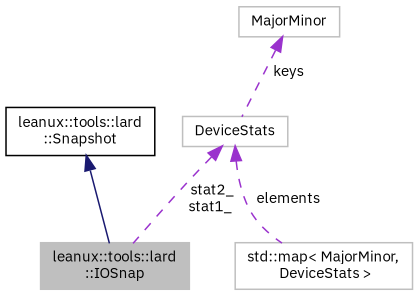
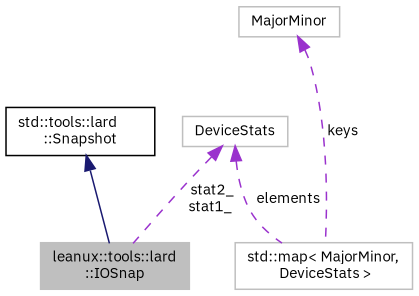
(259, 84) -> (324, 145)
(80, 131) -> (80, 131)
